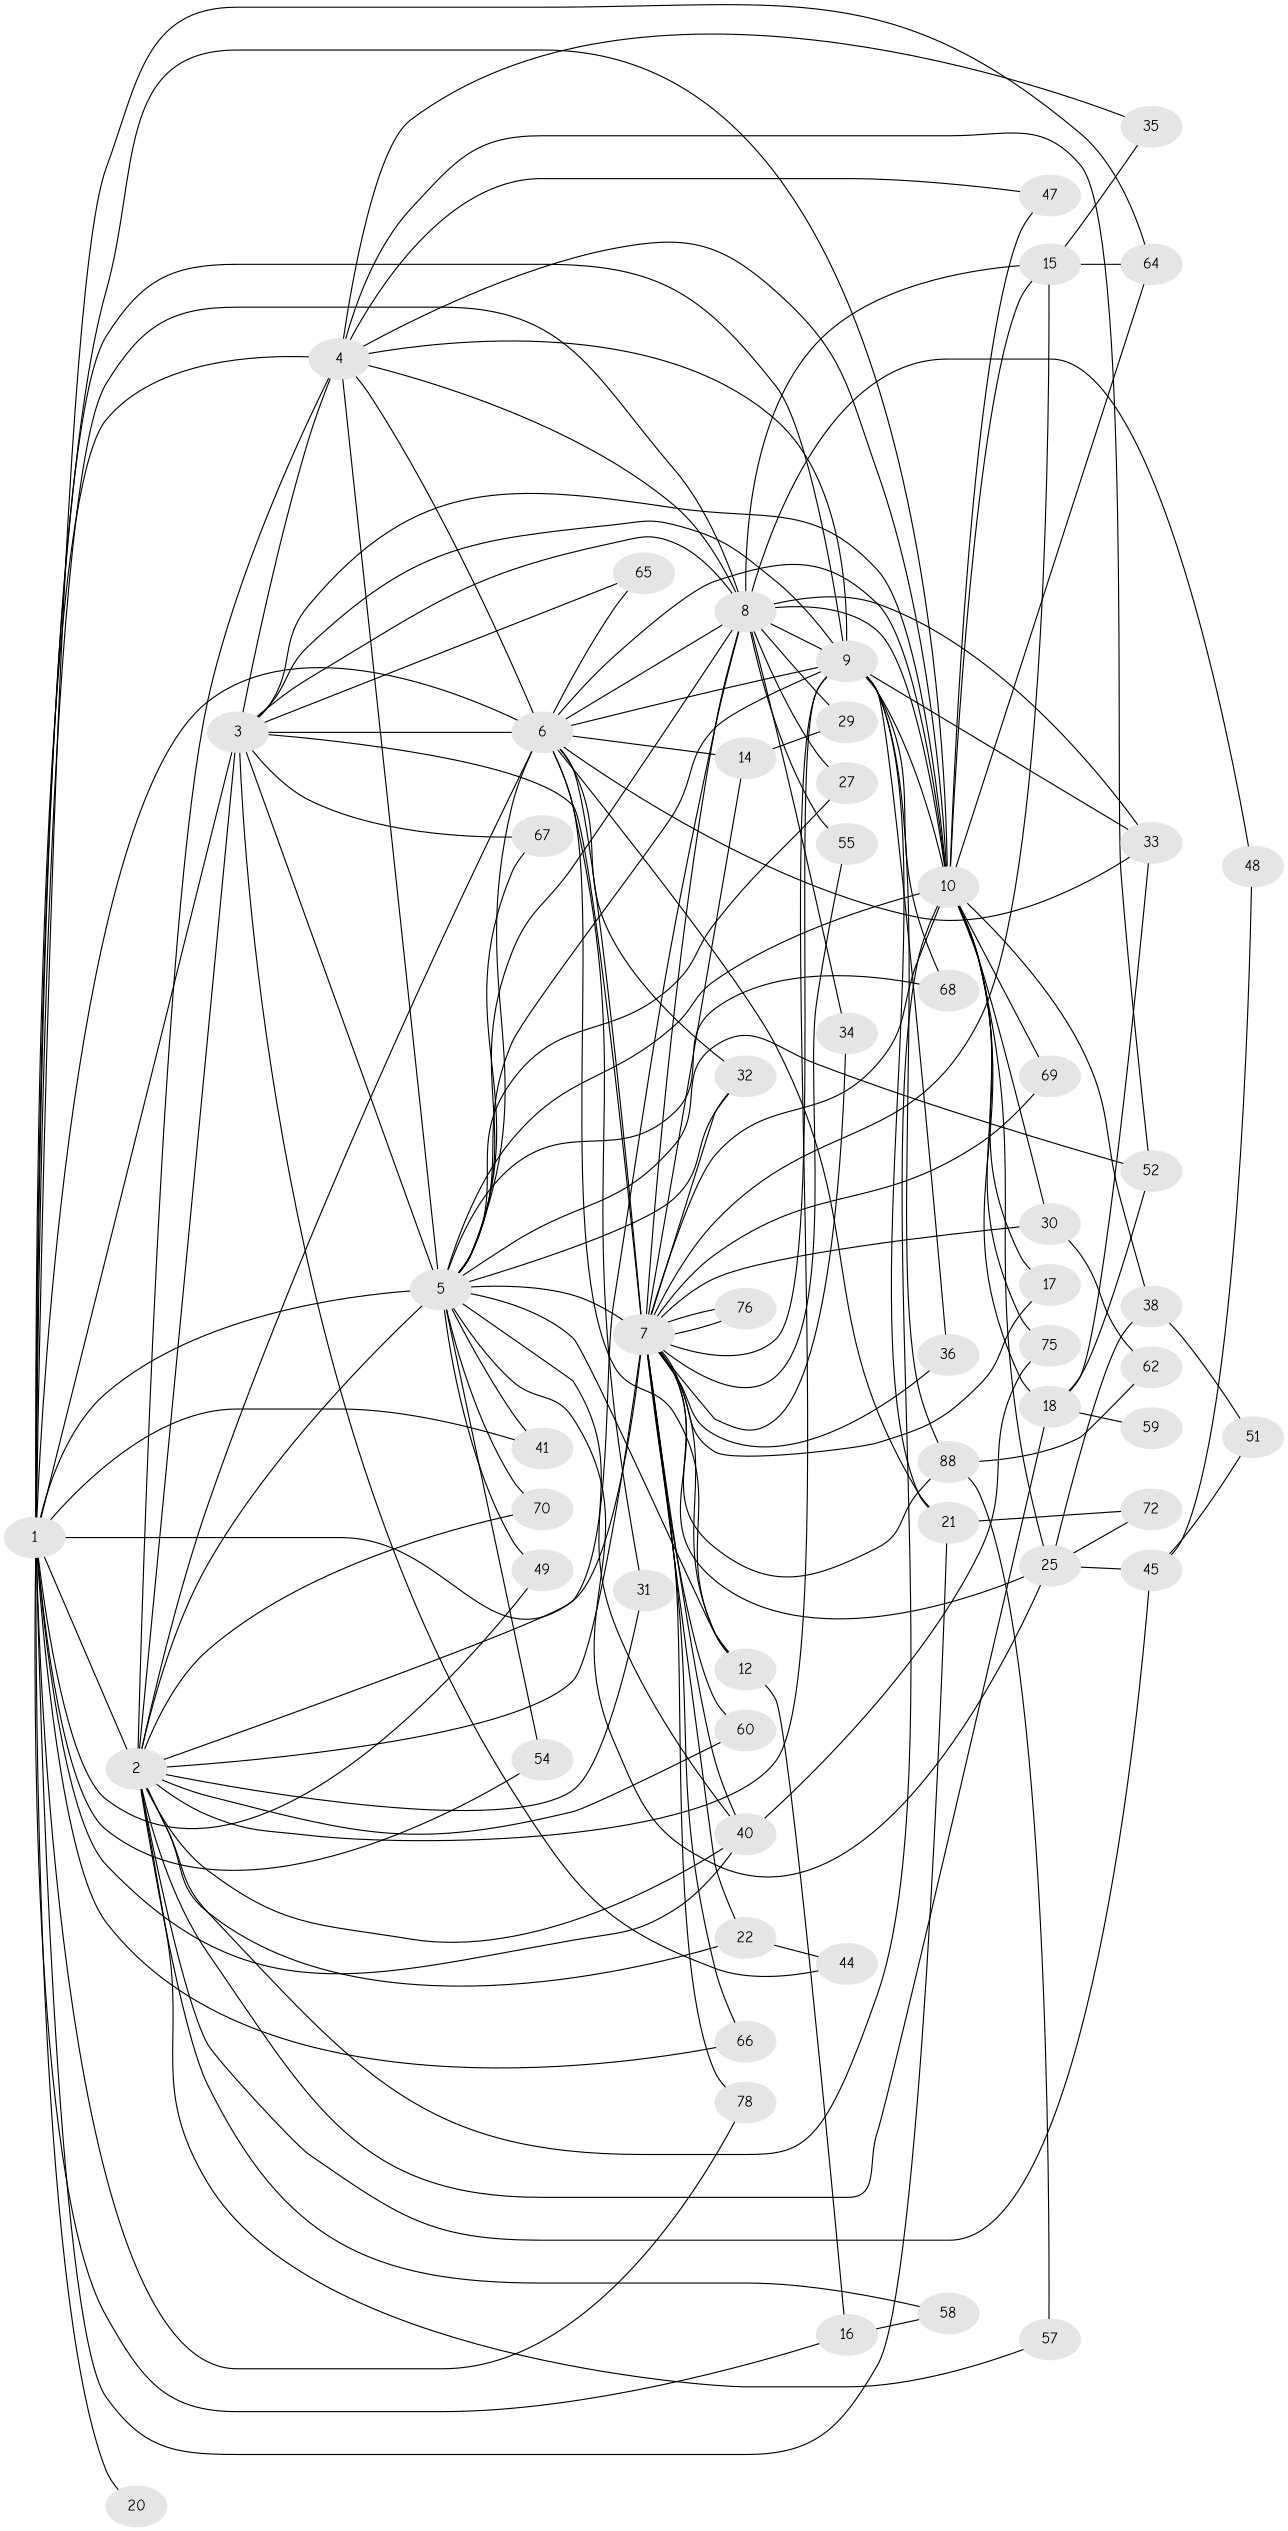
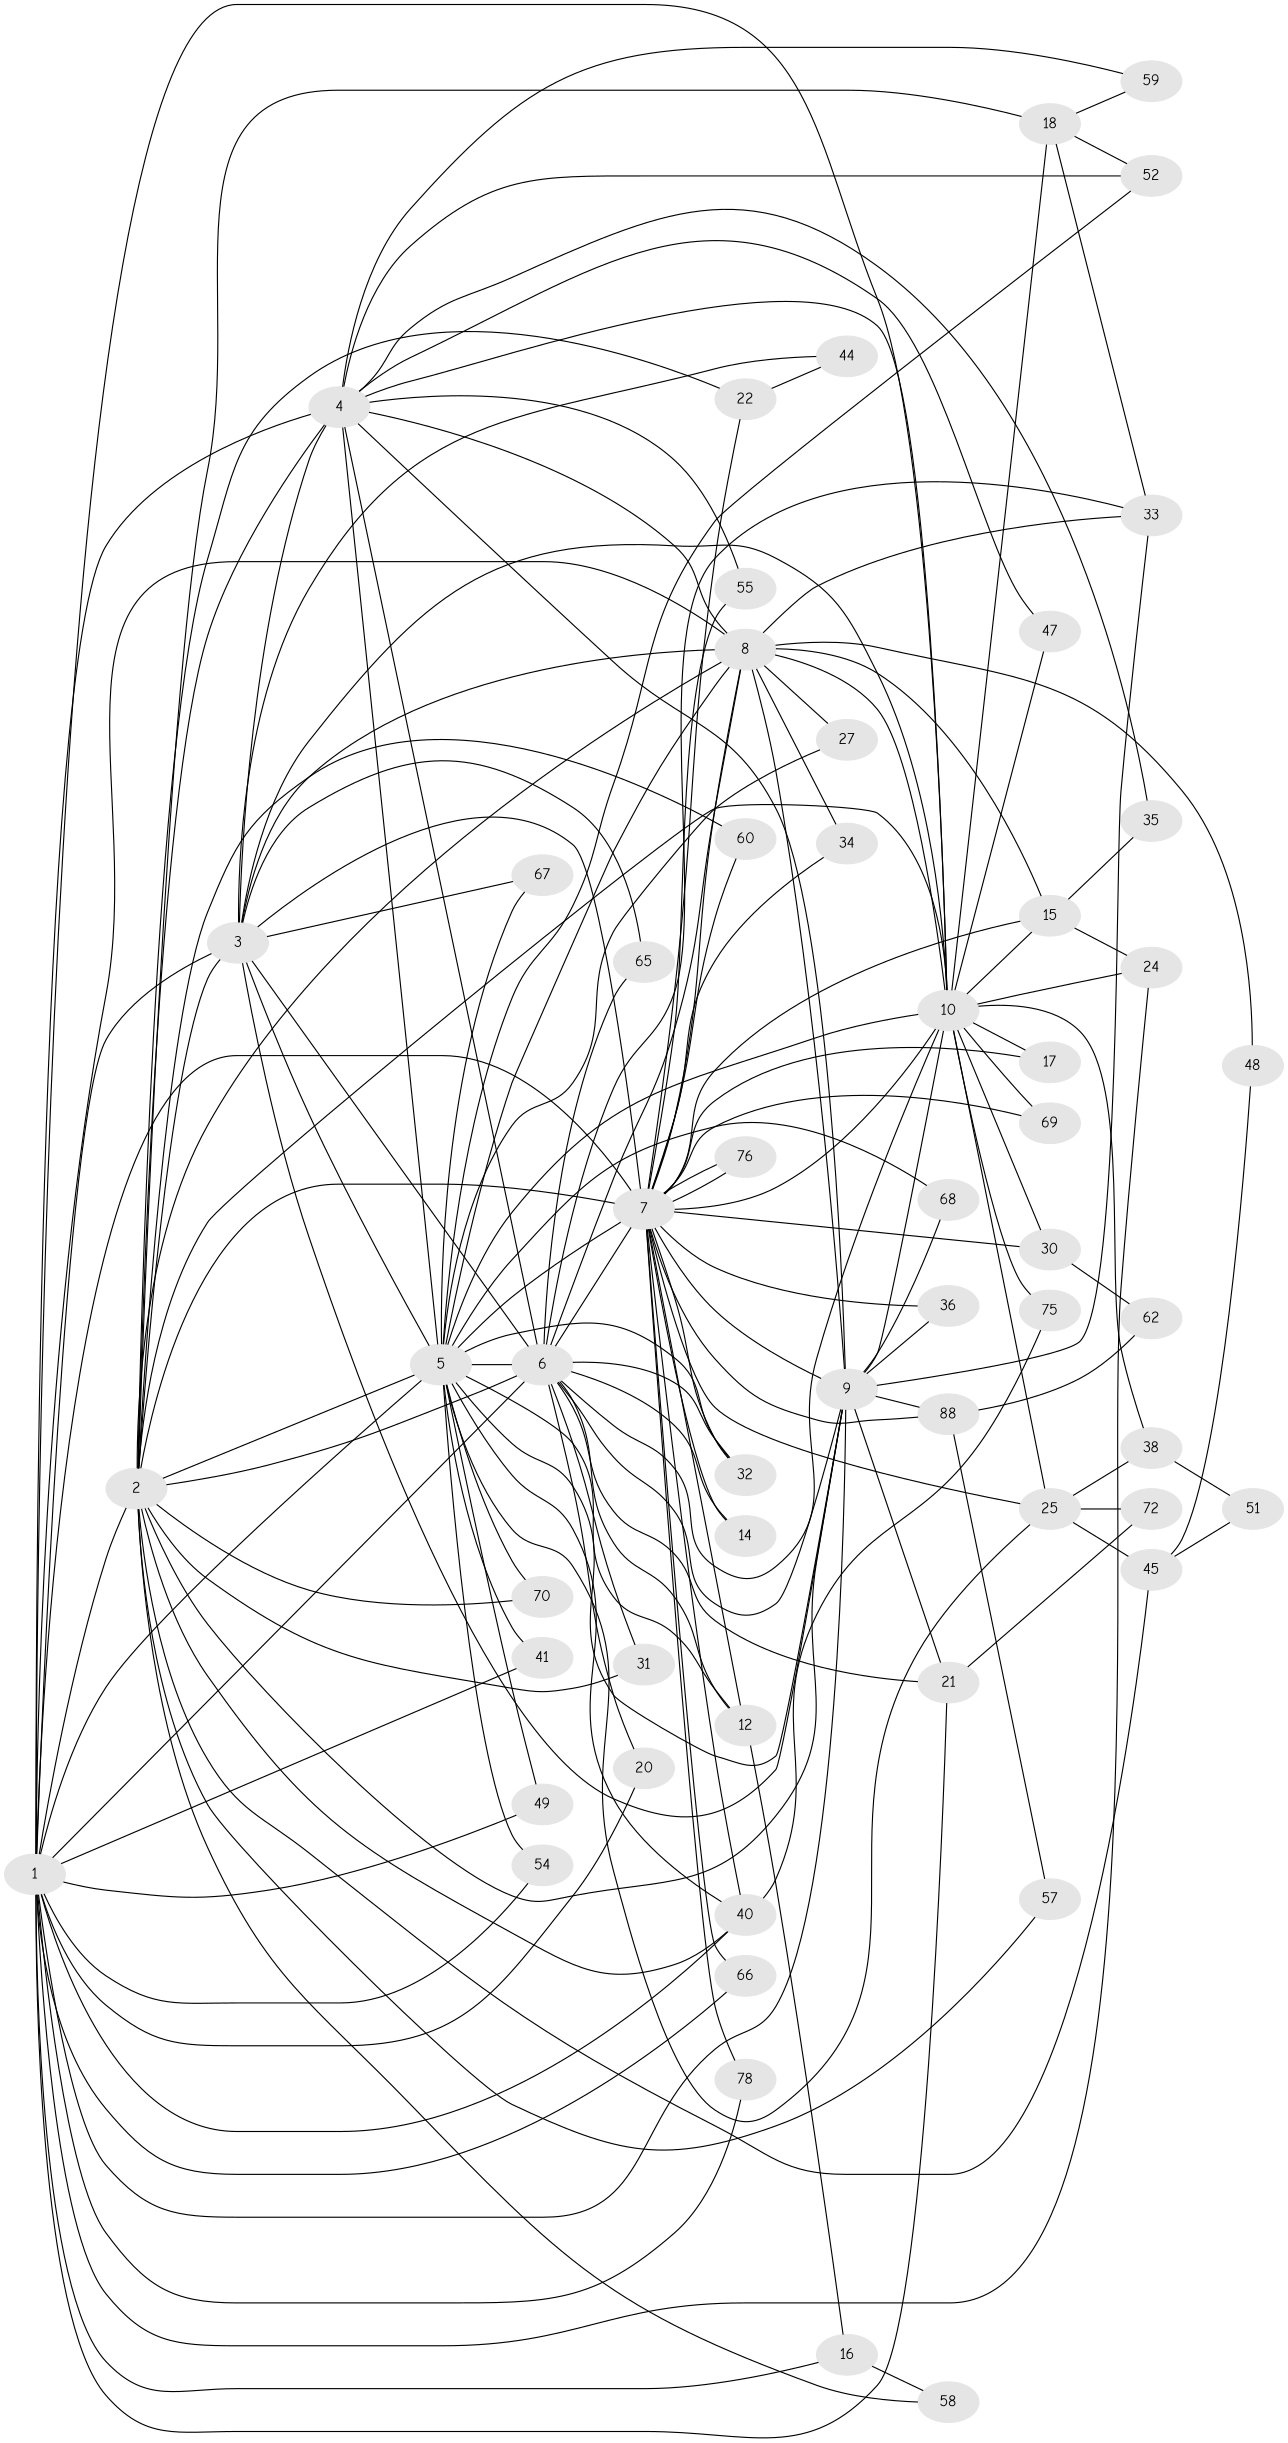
none -> (645, 54)
(1151, 264) -> (1151, 968)
(847, 722) -> none
(793, 769) -> (591, 414)
none -> (582, 1531)
